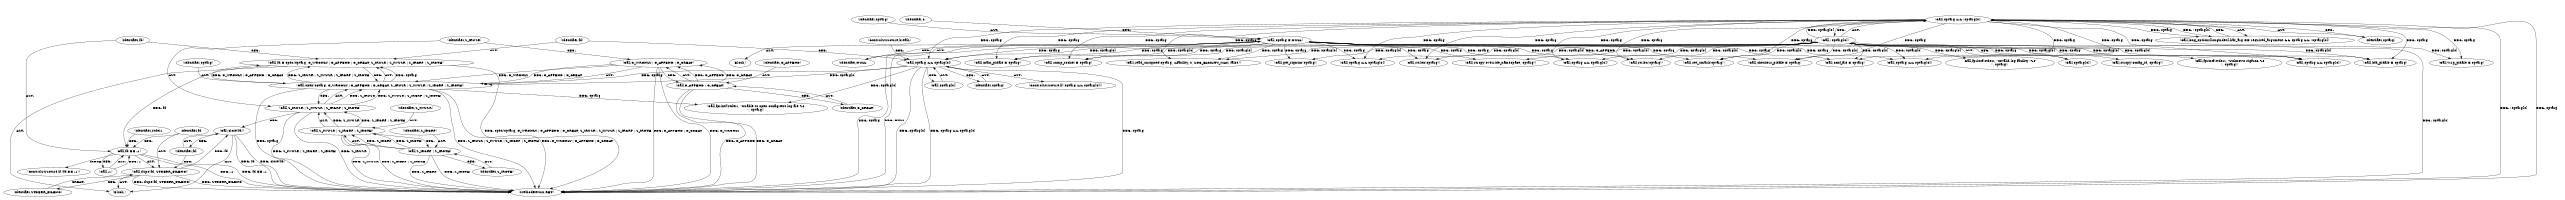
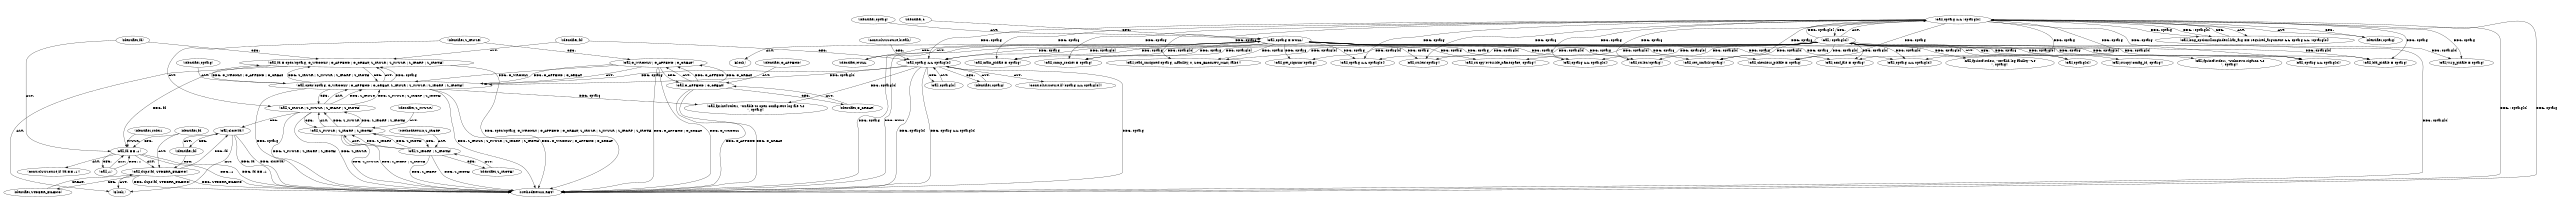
(1601, 51) -> (1601, 51)
none -> (304, 121)
(420, 131) -> (420, 131)
(134, 141) -> (134, 141)
(97, 162) -> (97, 162)
